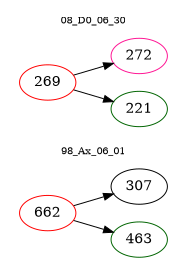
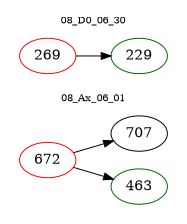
(139, 56) -> none
(139, 109) -> (139, 56)
(93, 152) -> (93, 99)
(139, 187) -> (139, 134)
(48, 213) -> (48, 160)
